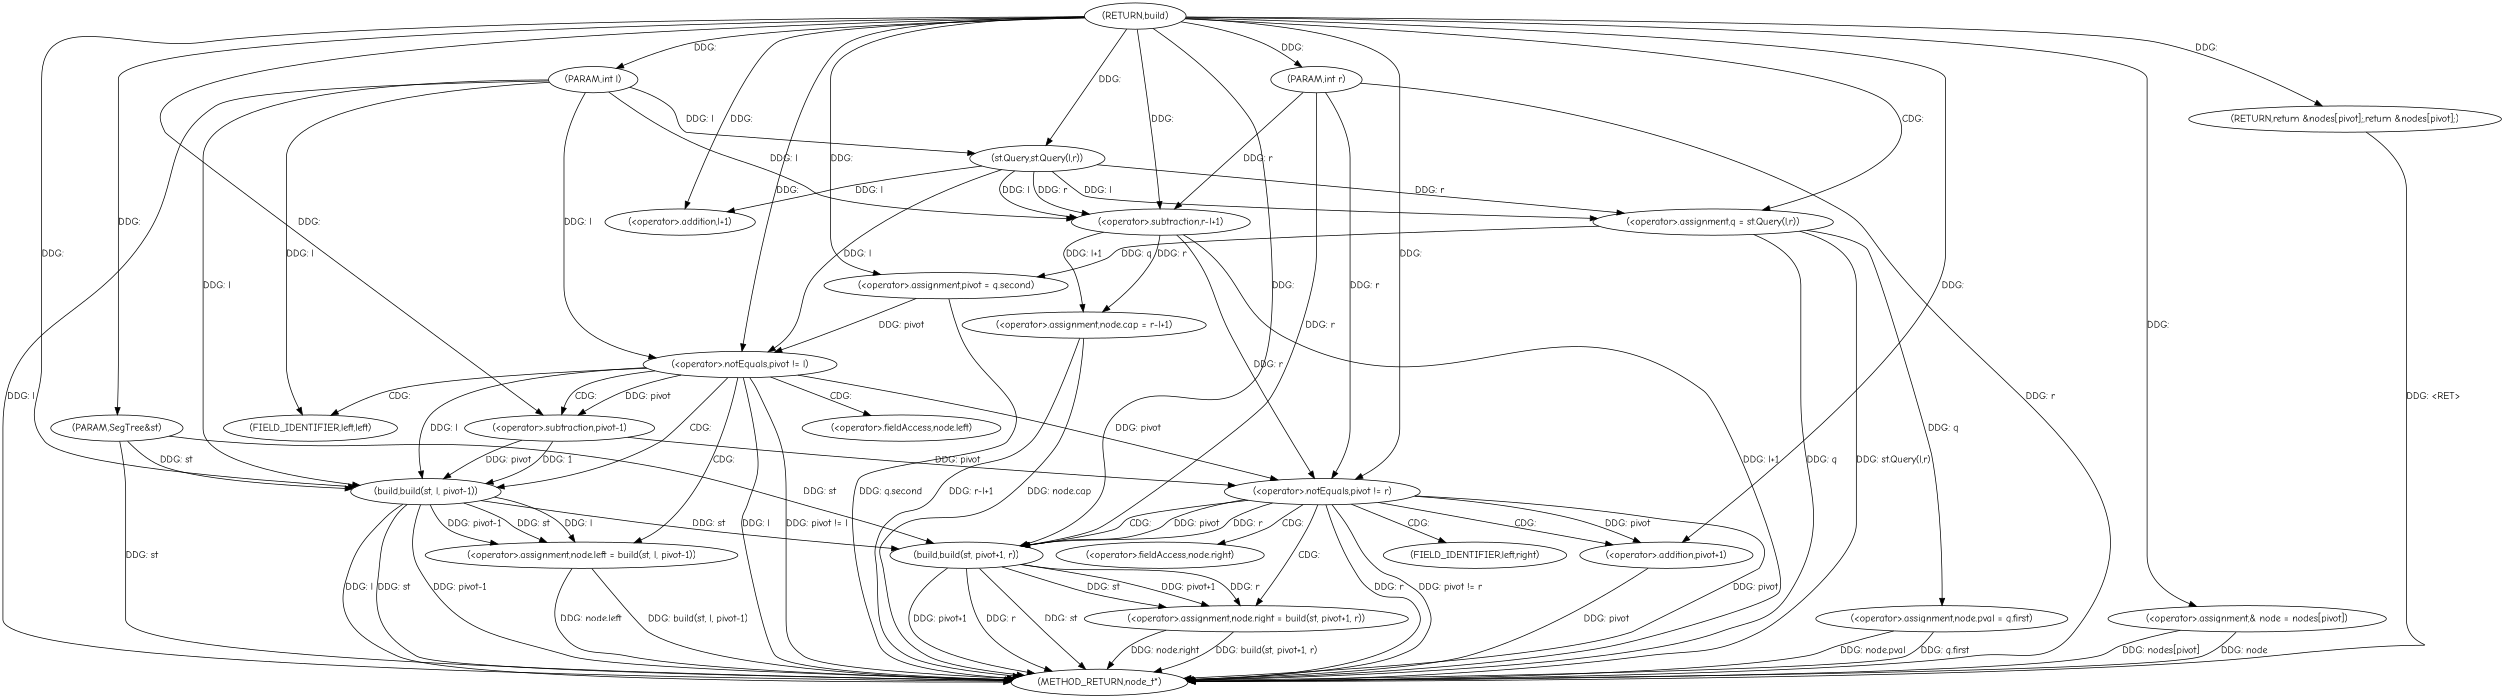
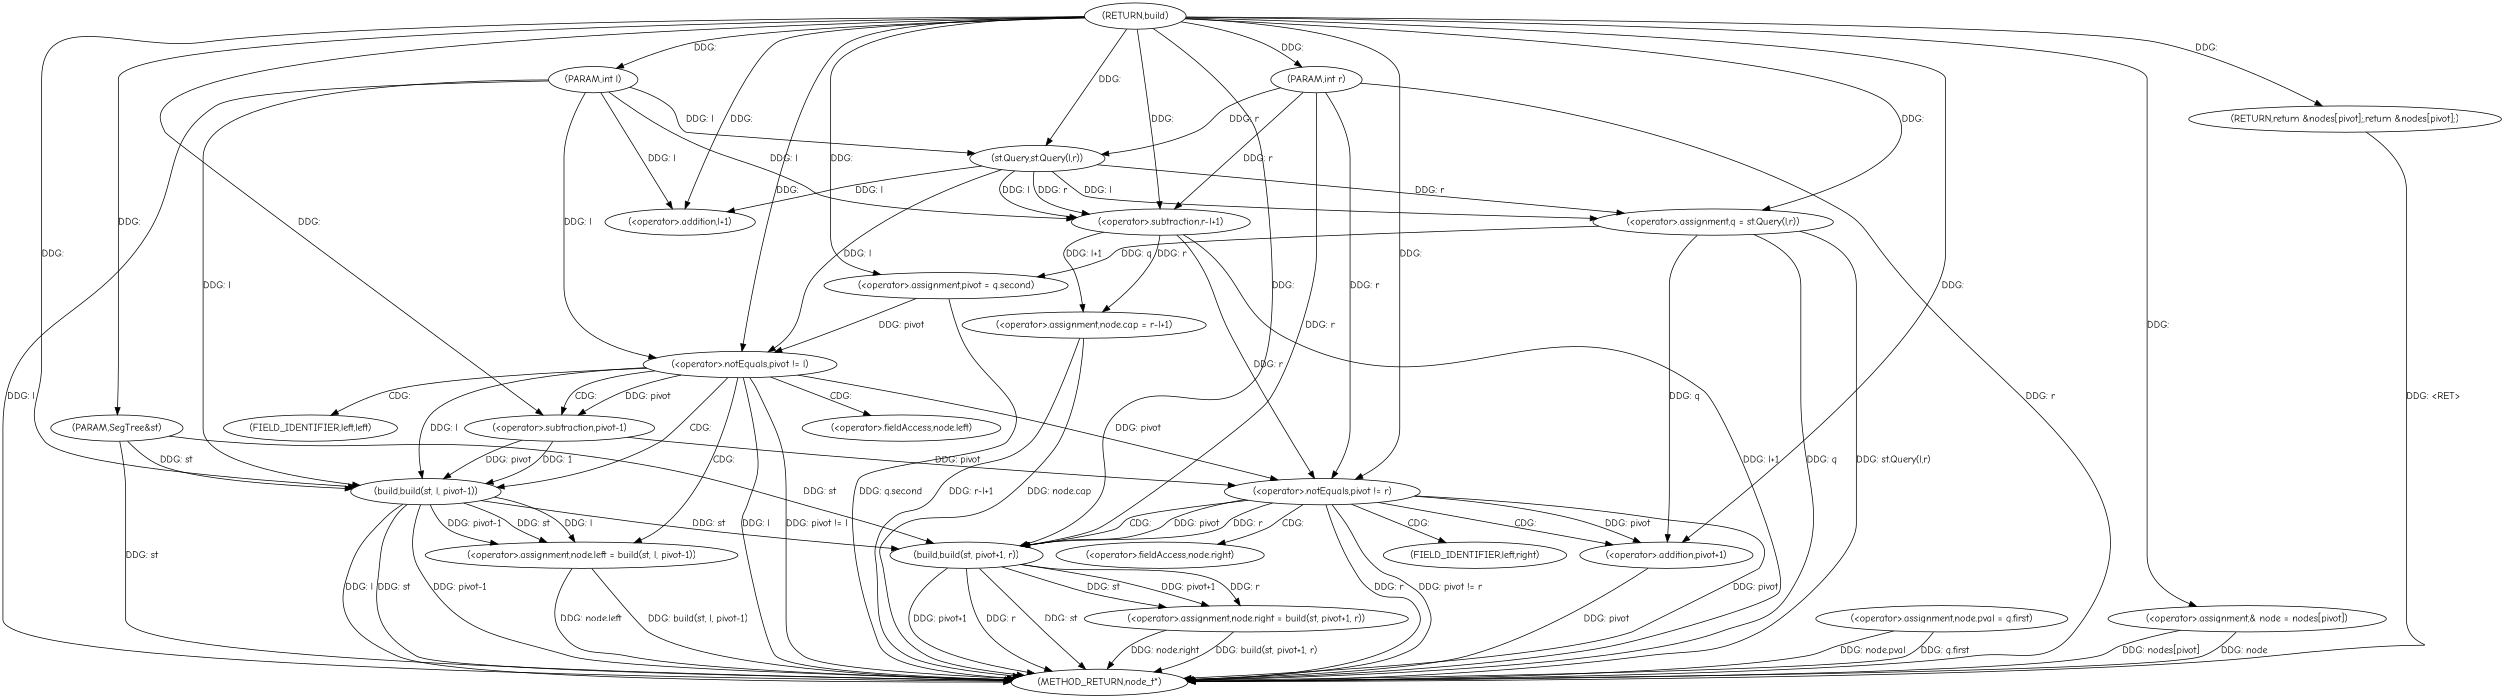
(1914, 119) -> (1914, 119)
none -> (1199, 130)
(293, 143) -> (635, 148)
(1913, 389) -> (1669, 380)
(1292, 554) -> none
